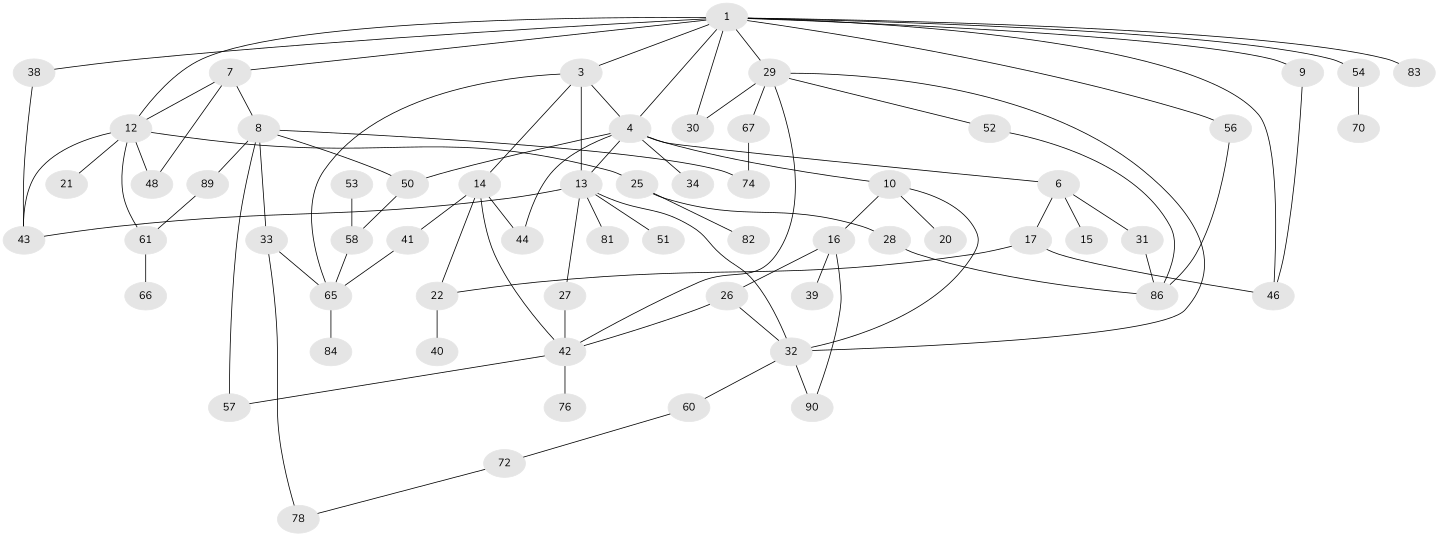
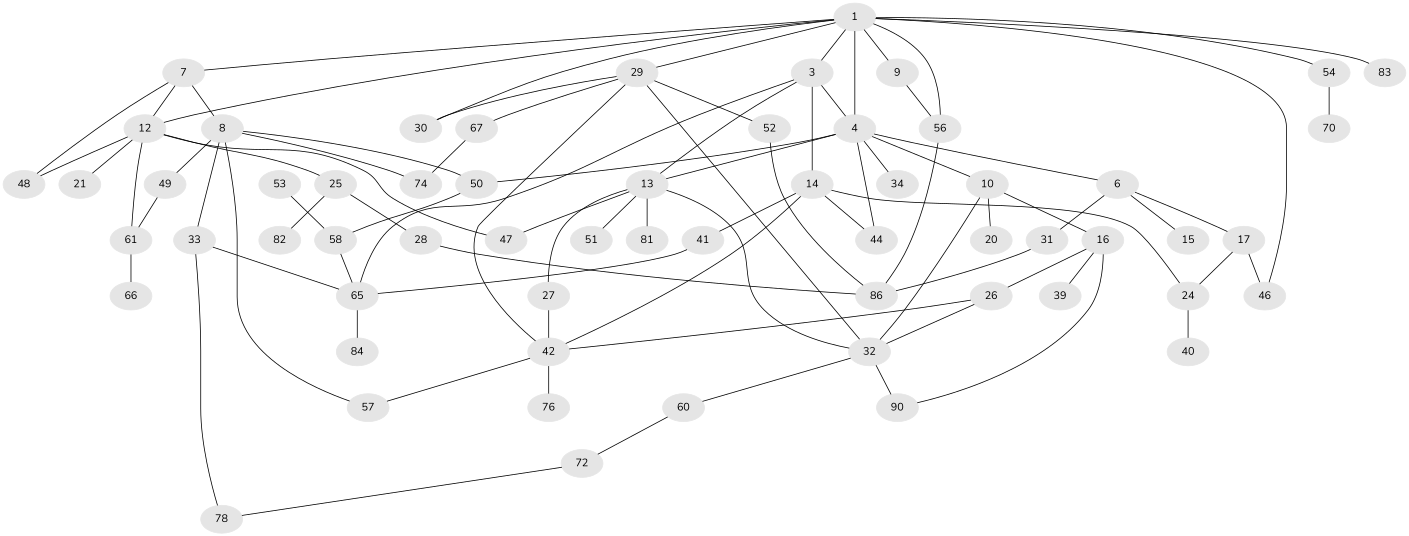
(34, 73) -> none
(208, 184) -> (165, 184)
(1294, 185) -> (919, 101)
(24, 240) -> (506, 240)
(437, 296) -> (1188, 296)
